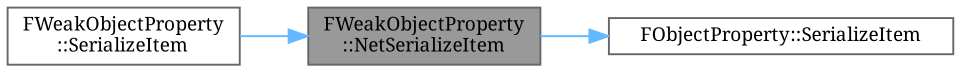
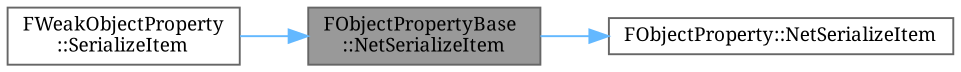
(424, 36) -> (424, 36)
(781, 36) -> (781, 36)
